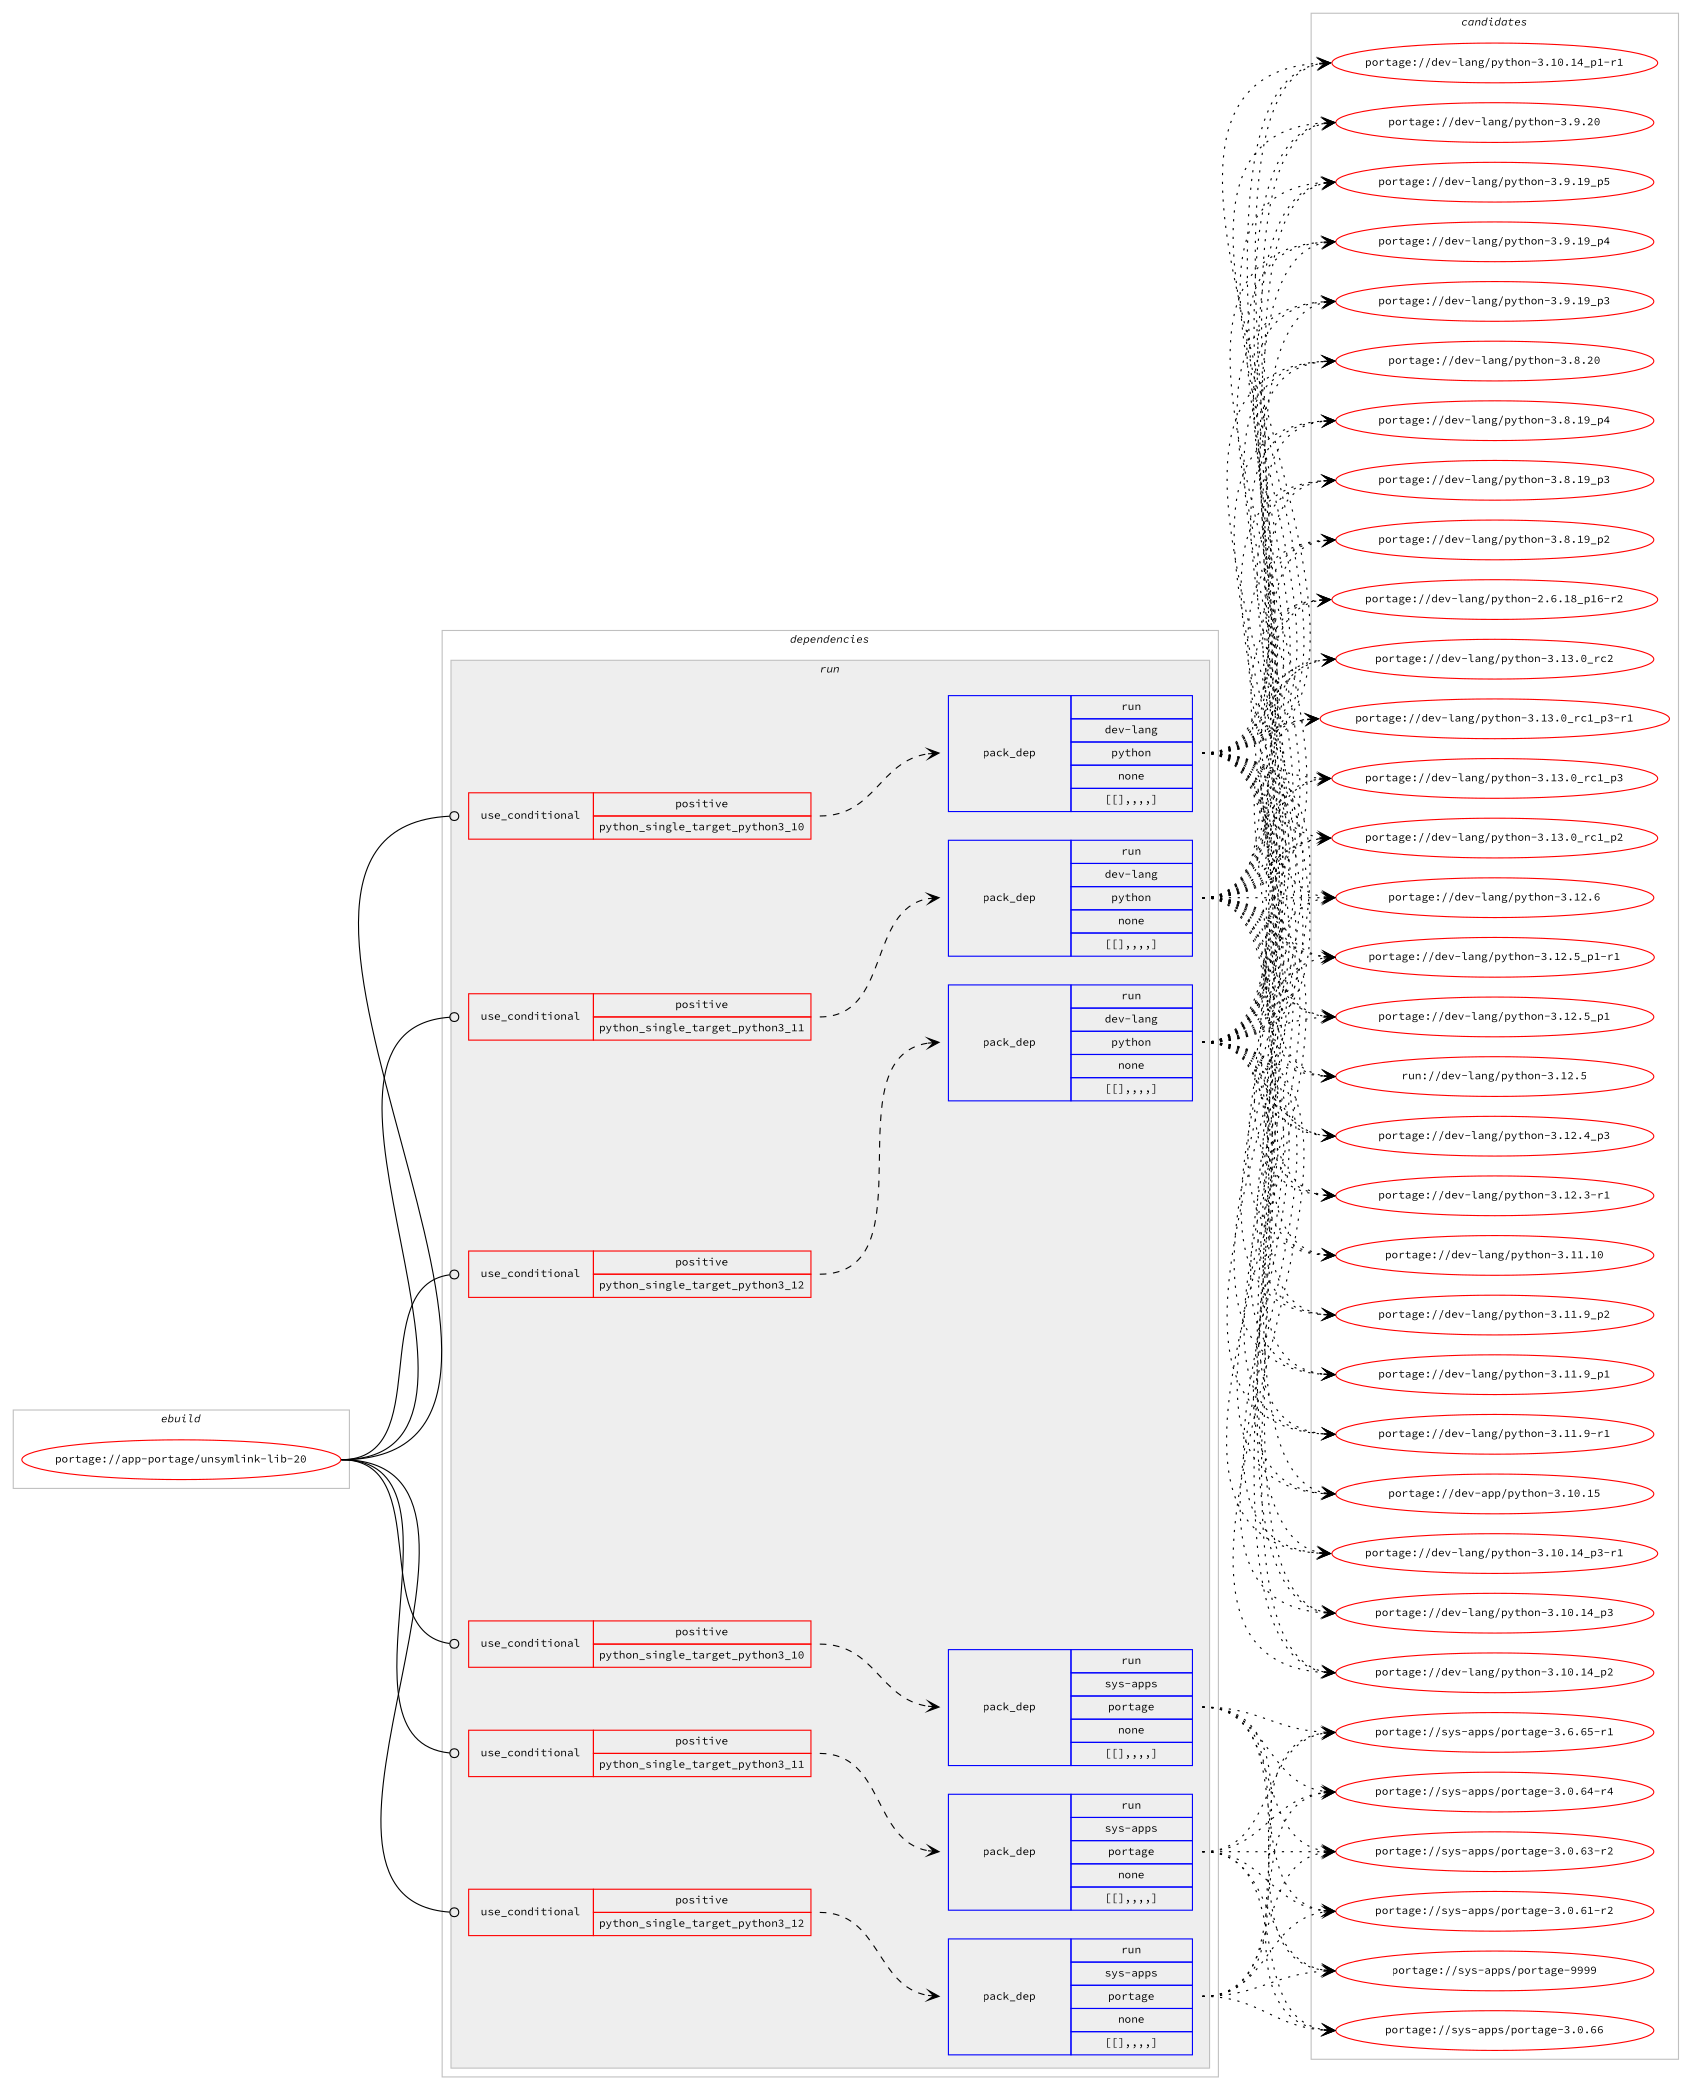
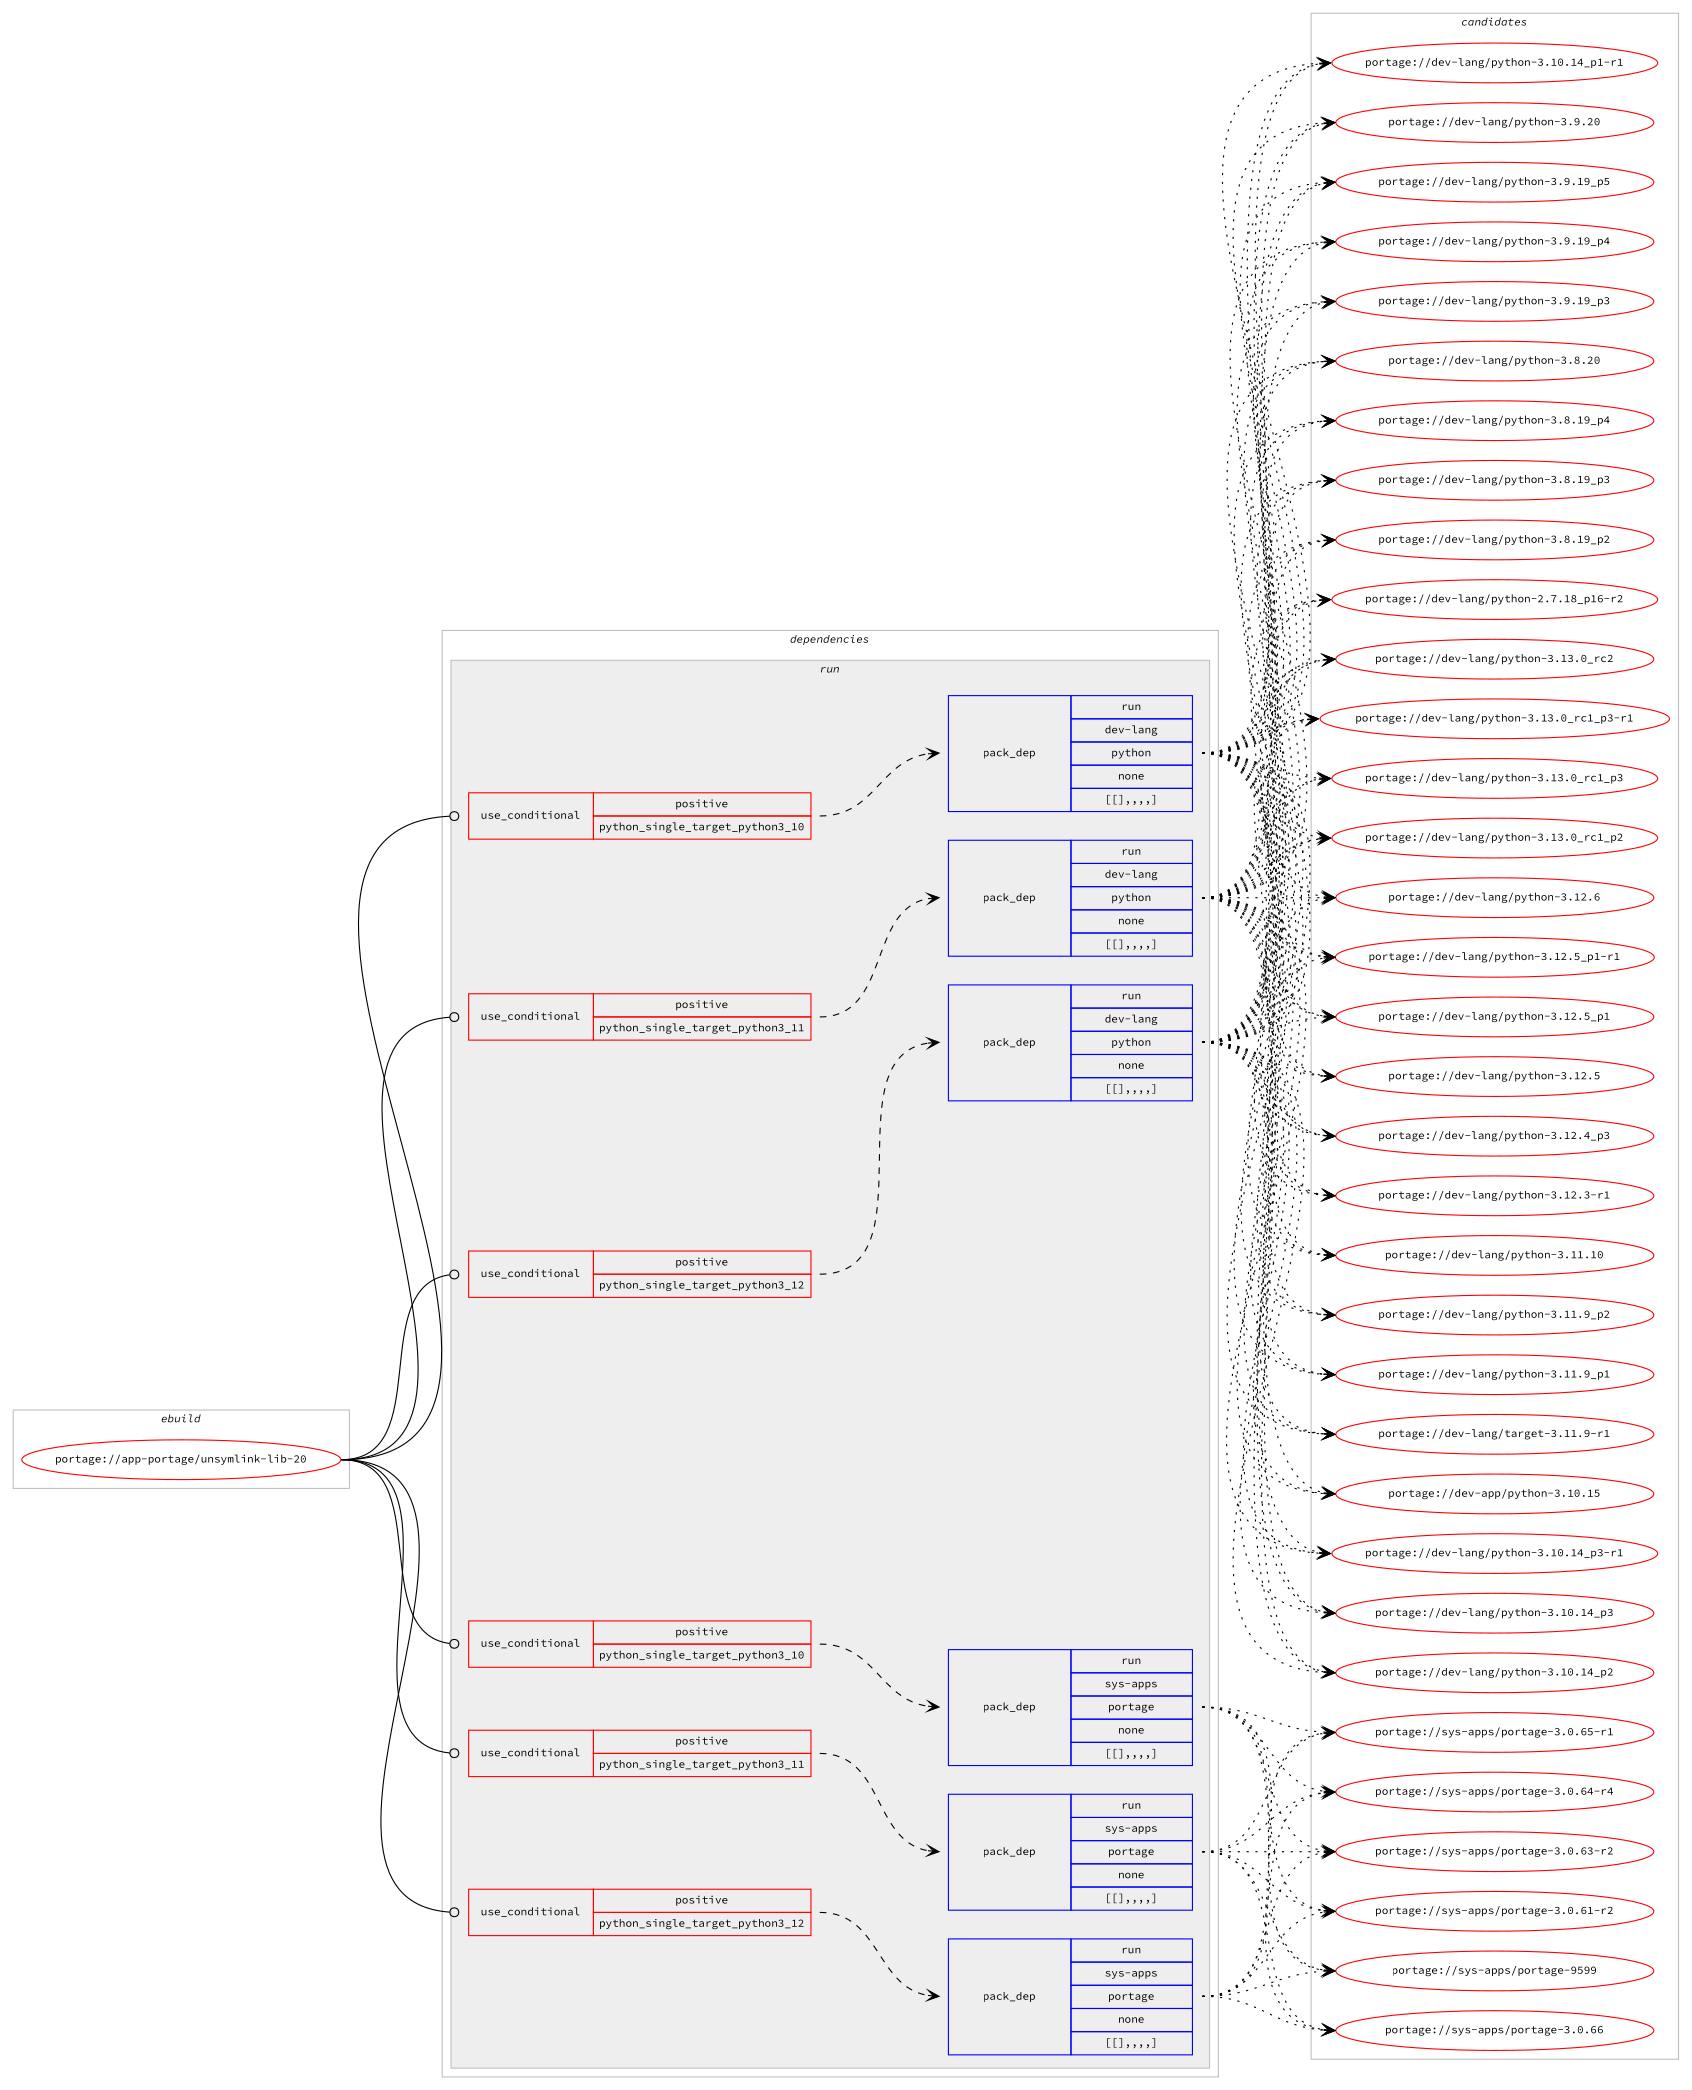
(1495, 600) -> (1495, 600)
(1495, 1077) -> (1495, 1077)
(1495, 1434) -> (1495, 1434)
(1495, 1732) -> (1495, 1732)
(1495, 1971) -> (1495, 1971)
